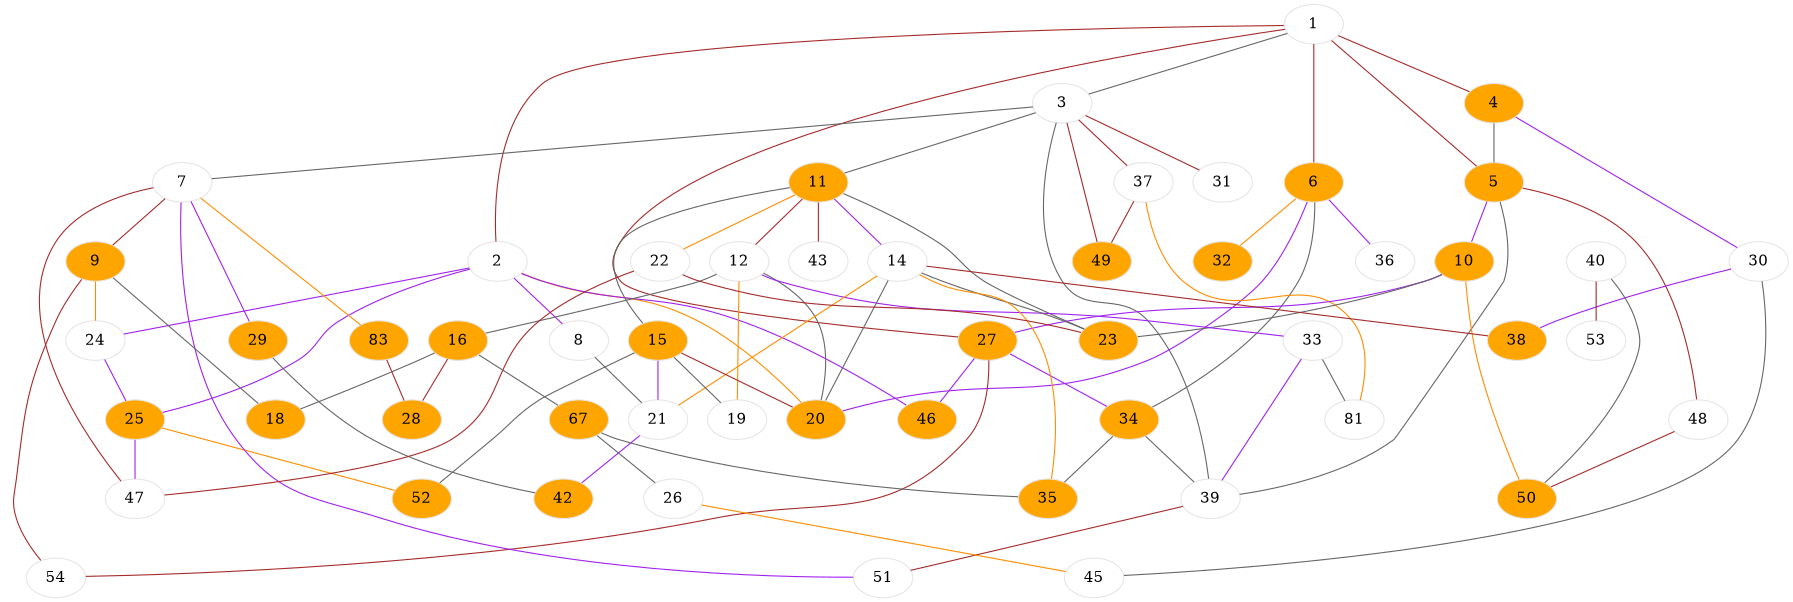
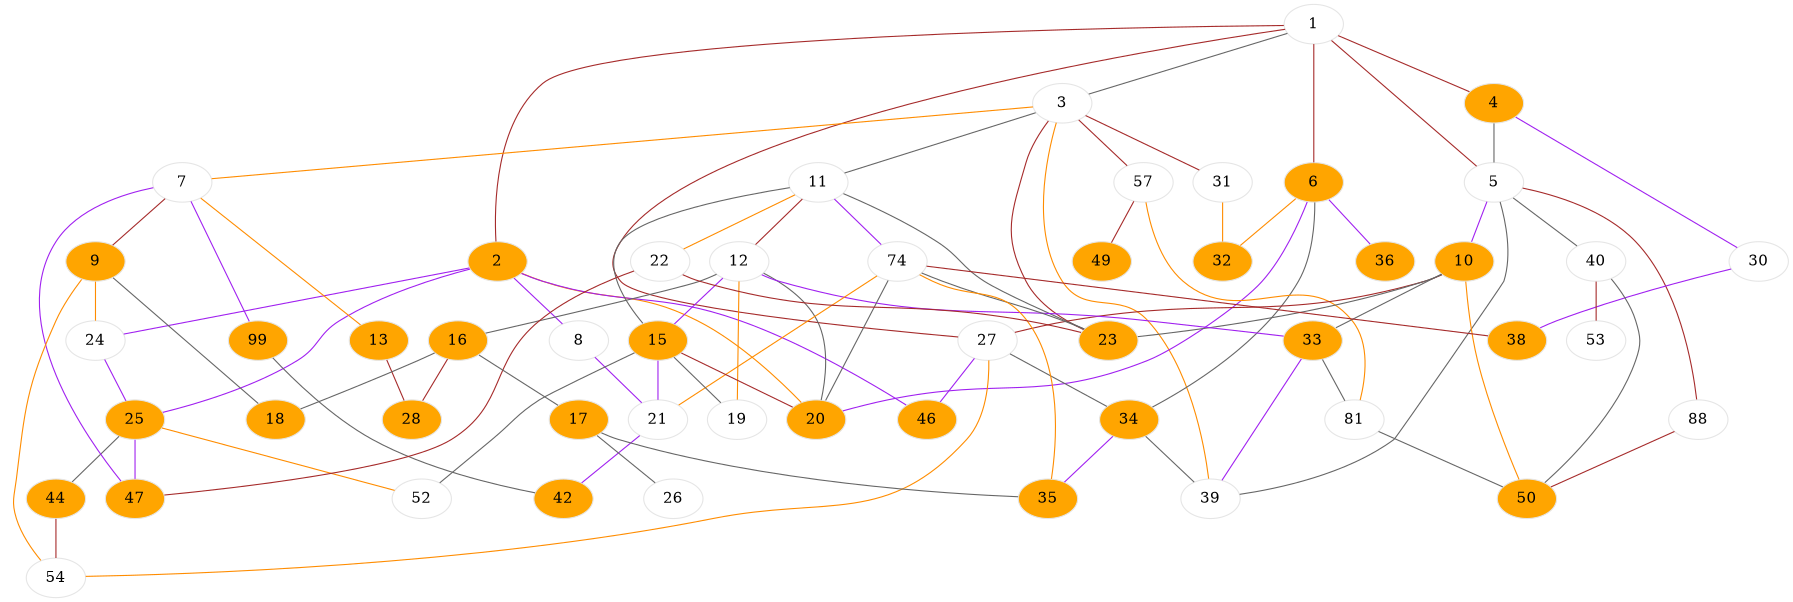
(622, 143) -> (622, 143)
(818, 182) -> (818, 182)
(1082, 182) -> (1012, 237)
(1144, 182) -> (1144, 182)
(1494, 182) -> (1494, 182)
none -> (1223, 222)
none -> (1545, 222)
(498, 261) -> (498, 261)
(818, 261) -> none
(897, 261) -> (897, 261)
(1385, 261) -> (1385, 261)
none -> (701, 299)
none -> (1389, 301)
(1108, 303) -> (1108, 303)
(1208, 308) -> (1208, 308)
(40, 313) -> (40, 313)
(258, 341) -> (258, 341)
(379, 341) -> (379, 341)
(988, 341) -> (988, 341)
(1313, 341) -> (1313, 341)
(1042, 371) -> (1042, 371)
(618, 380) -> (618, 380)
(25, 418) -> (25, 418)
(579, 420) -> (579, 420)
(1698, 420) -> (1698, 420)
(1089, 459) -> (1089, 459)
none -> (1441, 459)
none -> (56, 499)
(135, 499) -> (135, 499)
(422, 499) -> (422, 499)
(578, 540) -> (578, 540)
(883, 578) -> none
(1094, 578) -> none
